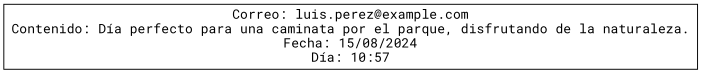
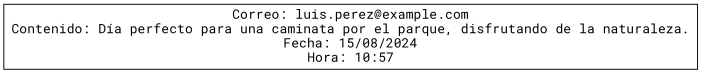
(351, 58) -> (351, 58)
